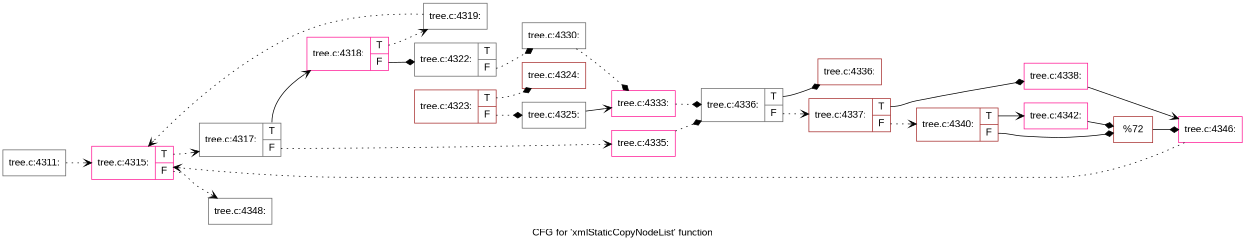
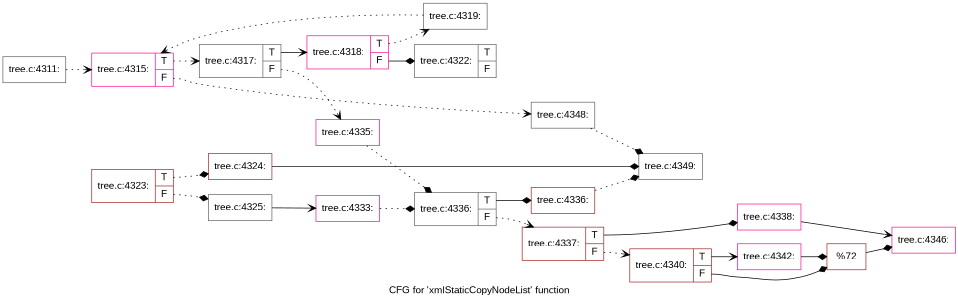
(554, 36) -> none
none -> (671, 166)
(685, 177) -> none
